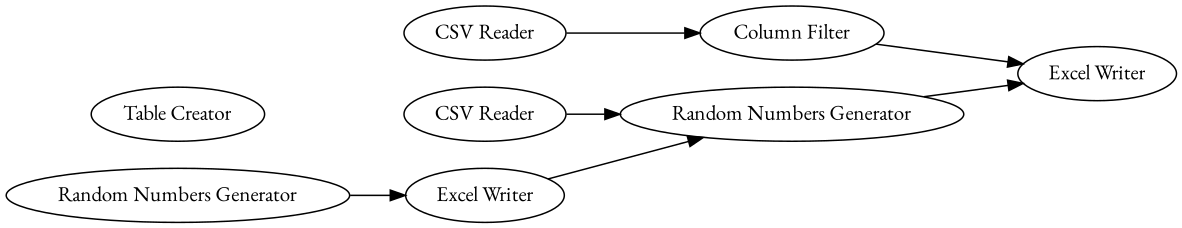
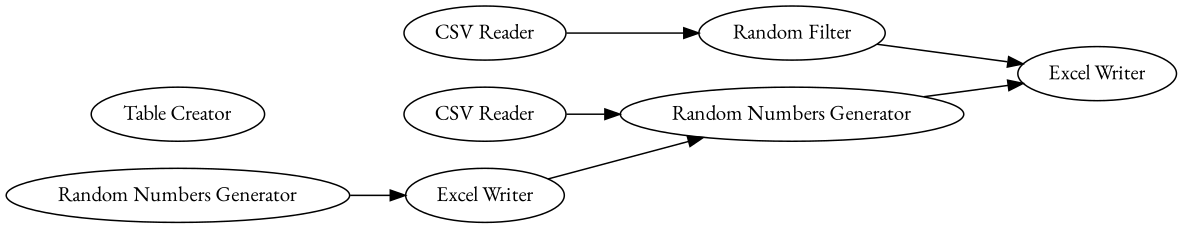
(792, 33) -> (792, 33)
